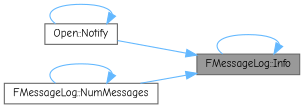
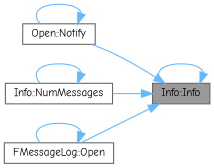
(248, 64) -> (181, 94)
(81, 94) -> (59, 94)
none -> (59, 153)
